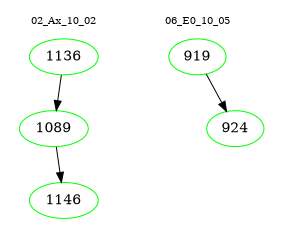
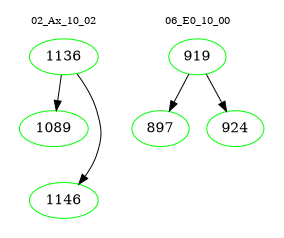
(198, 21) -> (198, 21)
none -> (161, 129)
(58, 160) -> (100, 124)
